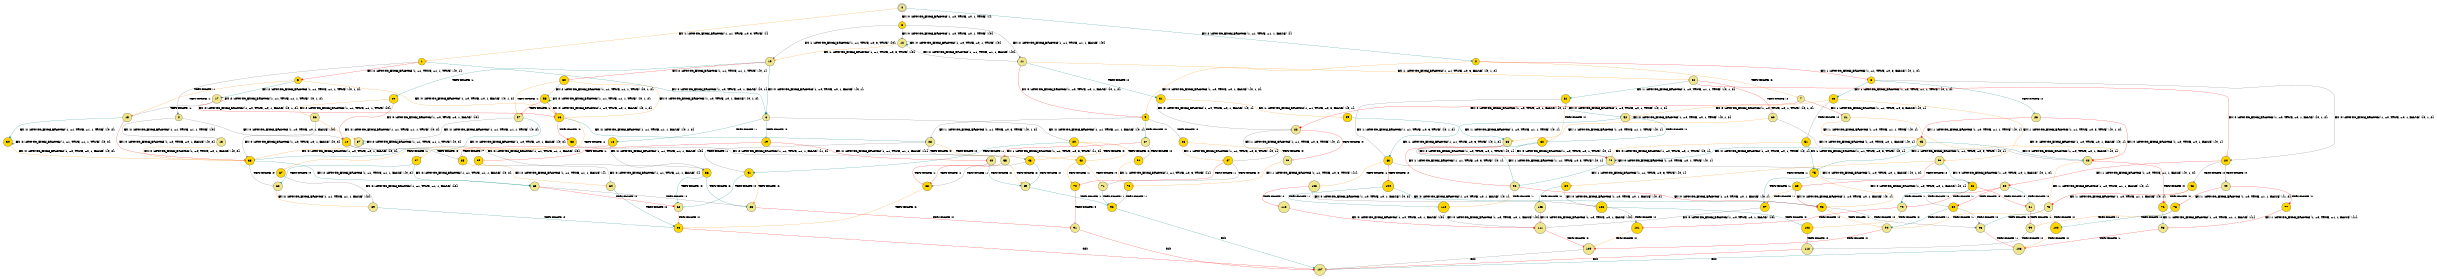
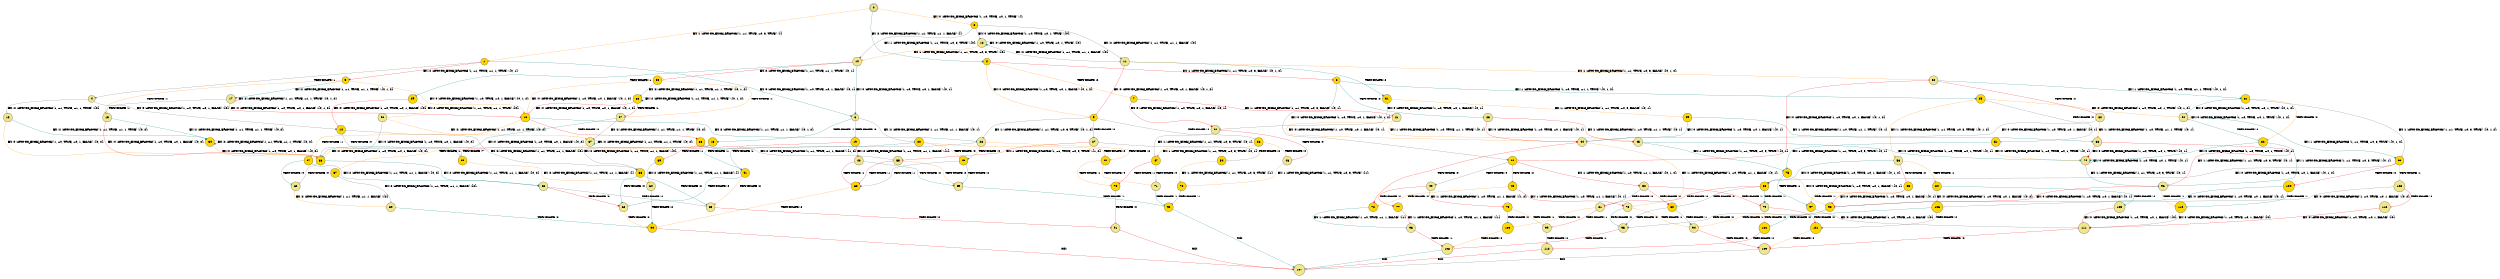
(1801, 99) -> (1134, 99)
none -> (108, 135)
(2004, 148) -> (1642, 137)
